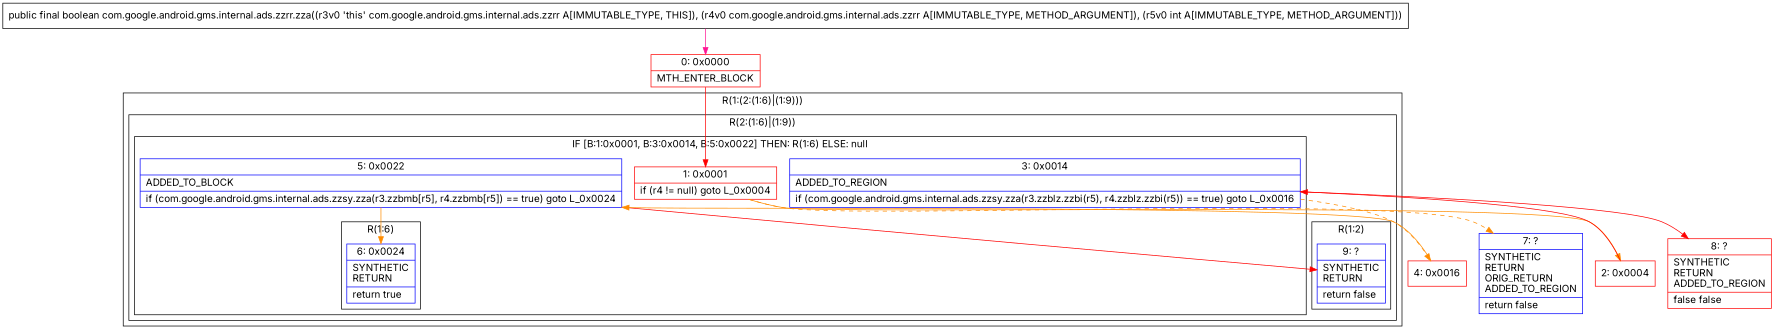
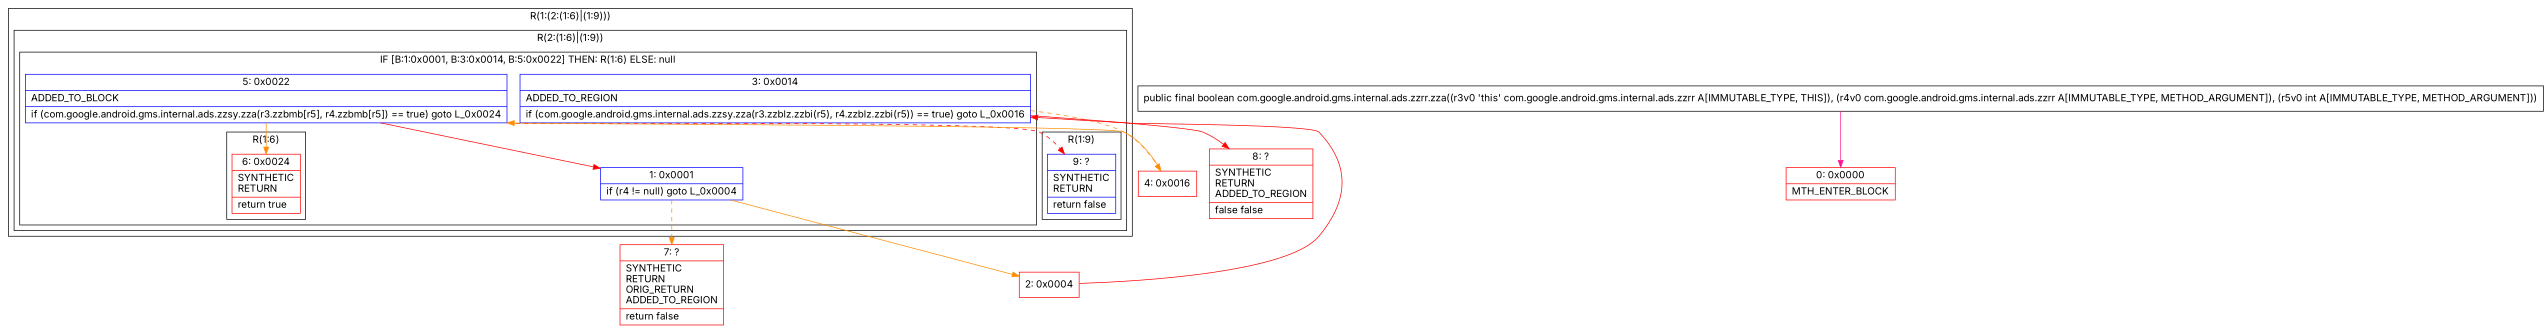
(706, 123) -> (487, 145)
(706, 183) -> (672, 184)
(1351, 230) -> (1082, 140)
(966, 239) -> (787, 124)
(381, 274) -> (266, 184)
(1531, 274) -> (672, 285)
